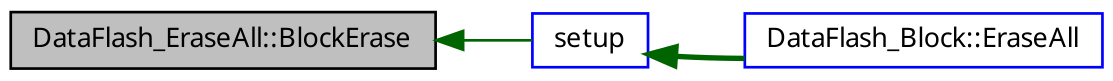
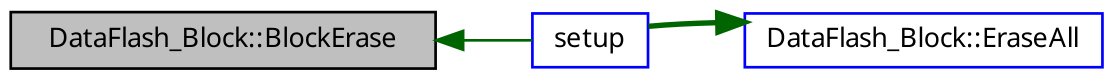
(223, 40) -> (223, 40)
(710, 58) -> (683, 24)
